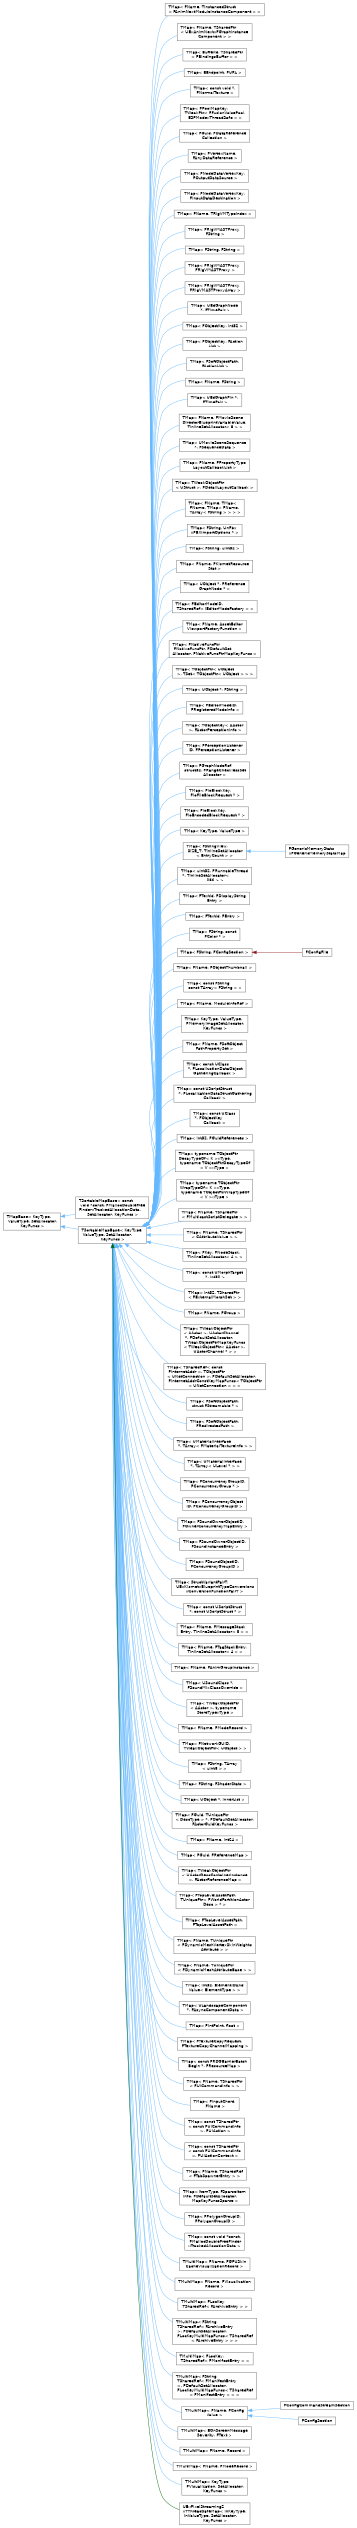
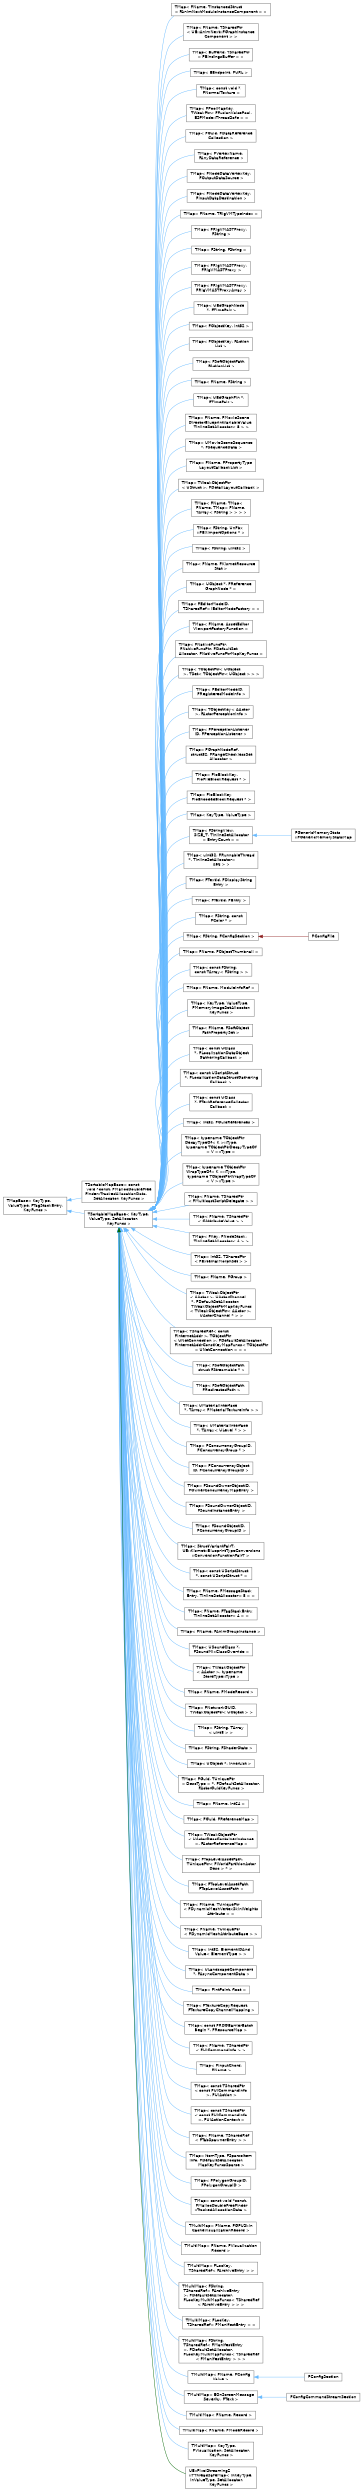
(215, 690) -> none
(215, 1118) -> (221, 1102)
(32, 1222) -> (35, 1206)
(215, 1275) -> none
(266, 2409) -> (274, 2397)
